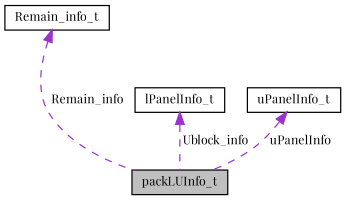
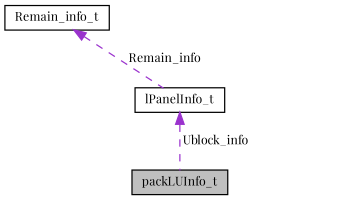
(294, 100) -> none
(59, 126) -> (124, 62)
